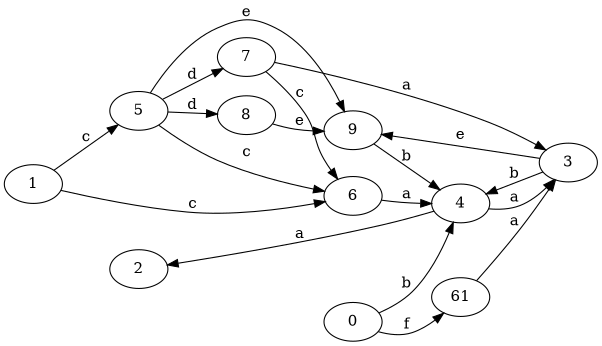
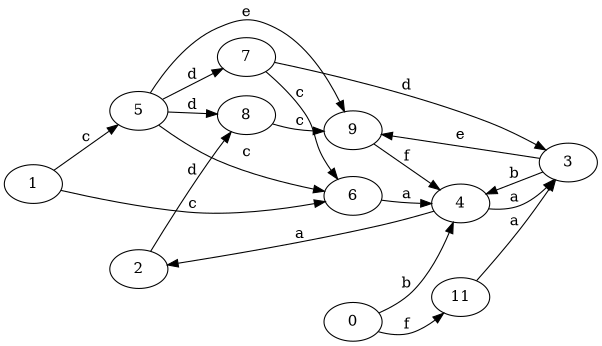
(407, 86) -> (407, 86)
(300, 121) -> (300, 121)
(407, 157) -> (407, 157)
none -> (186, 195)
(461, 297) -> (461, 297)
